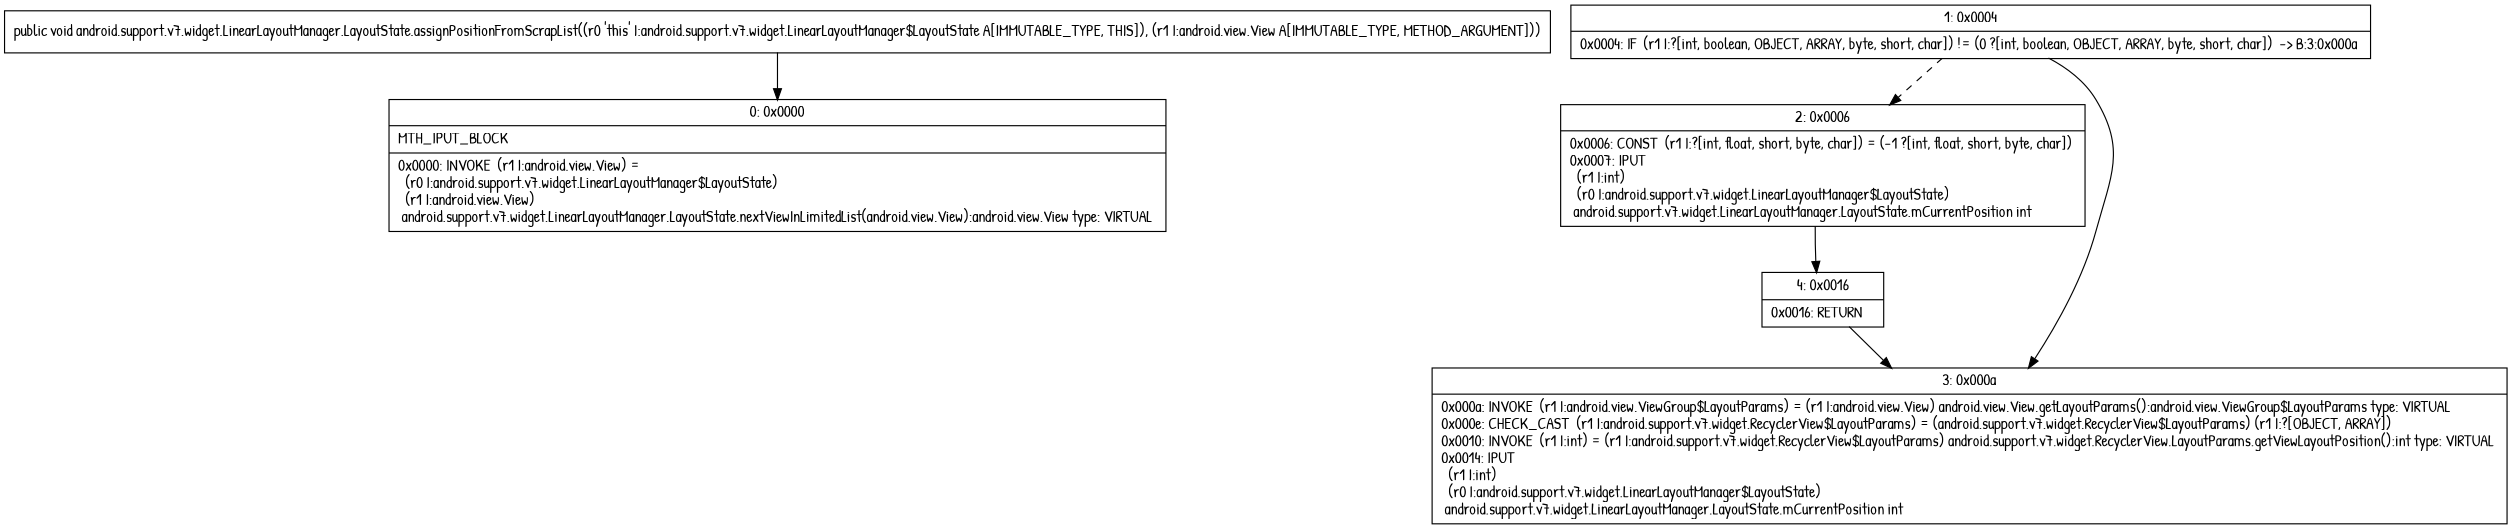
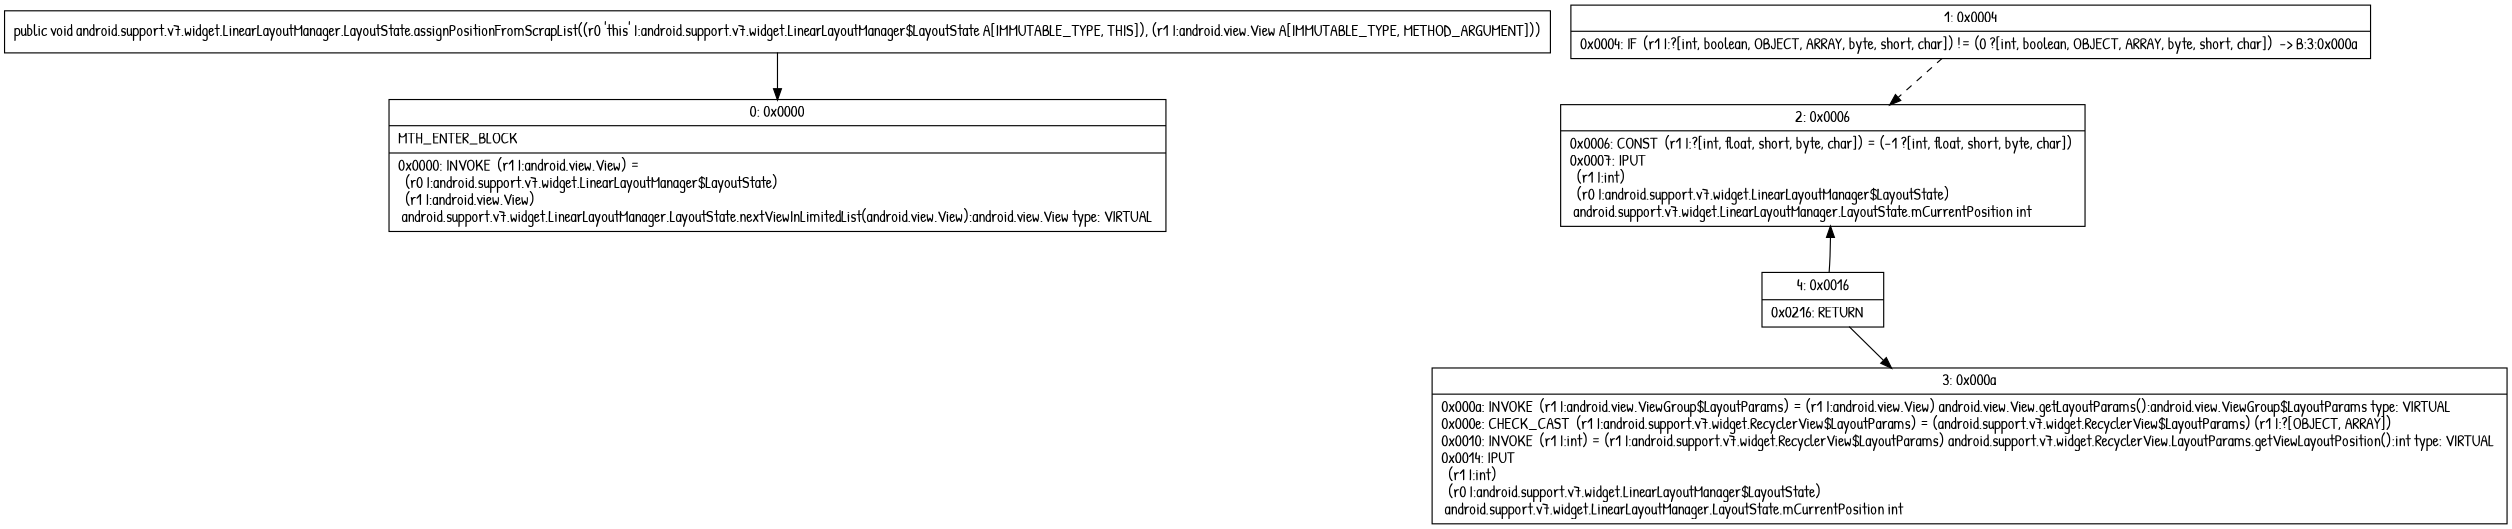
(453, 139) -> (458, 139)
(2104, 203) -> none
(1815, 244) -> (1830, 255)
(1822, 313) -> (1823, 313)
